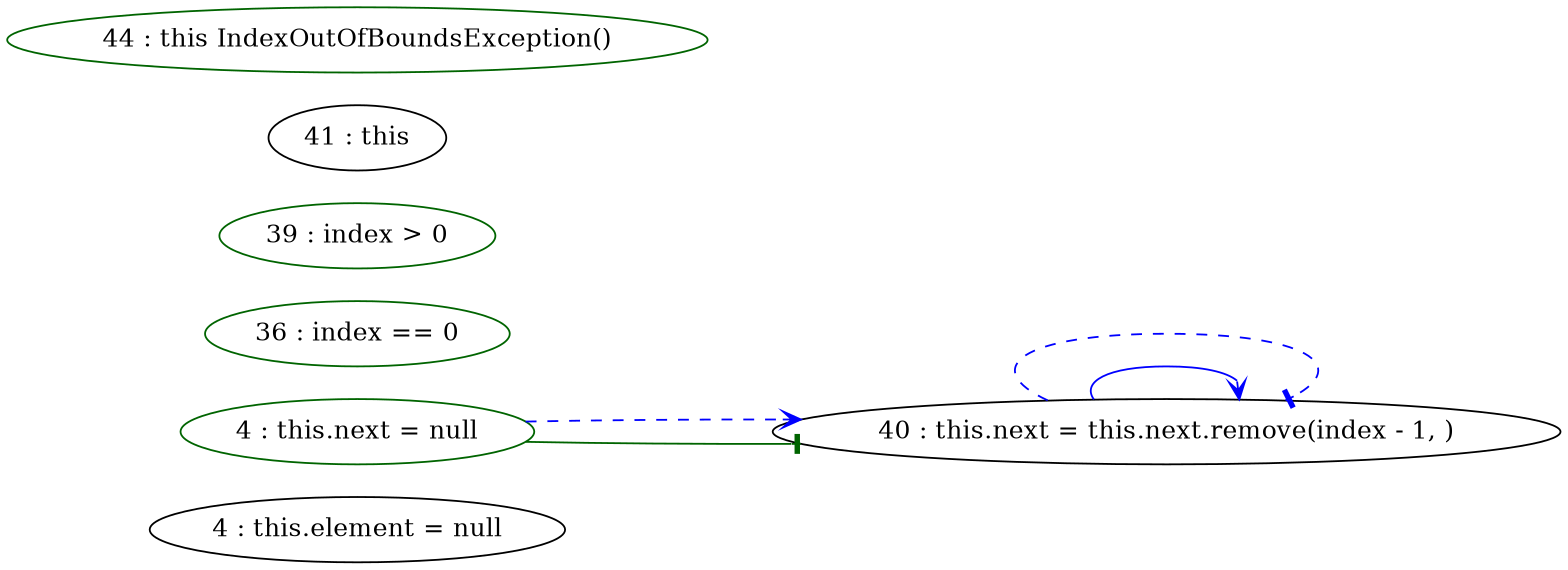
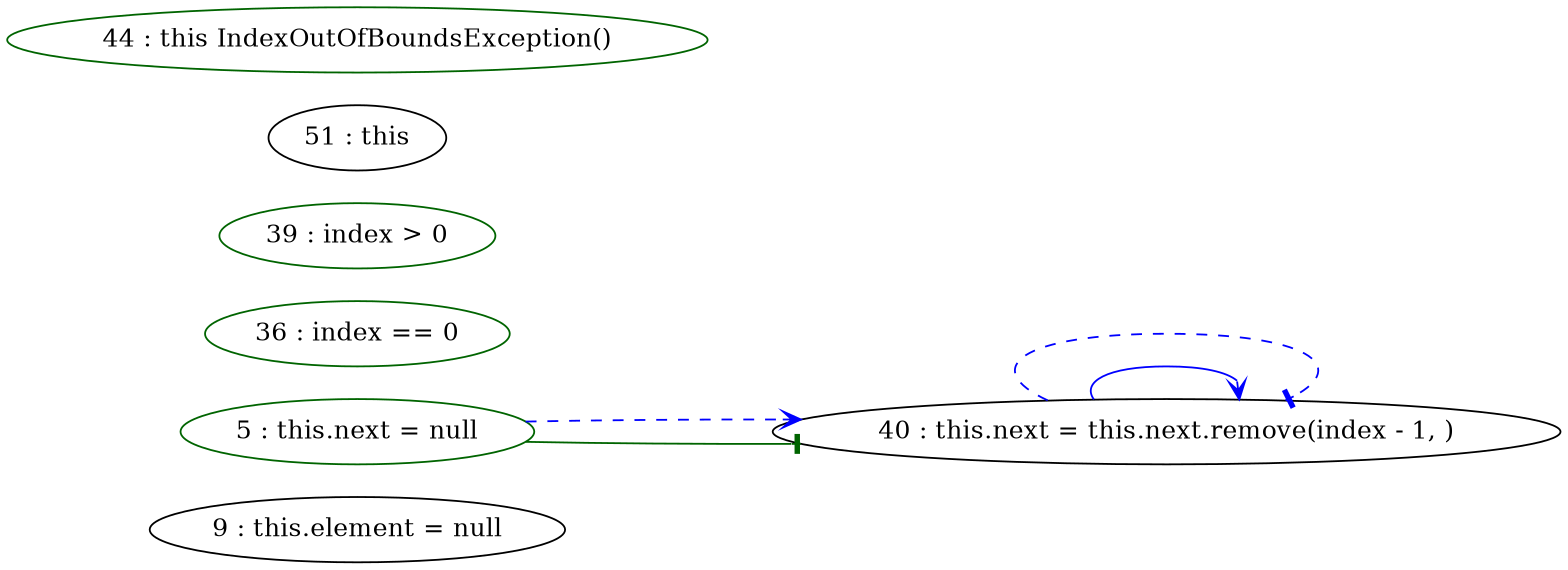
(357, 138) -> (357, 138)
(357, 432) -> (357, 432)
(357, 530) -> (357, 530)
